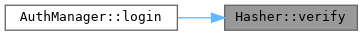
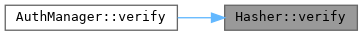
(91, 18) -> (91, 18)
